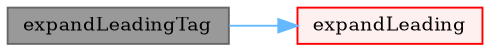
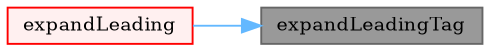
(254, 26) -> (217, 26)
